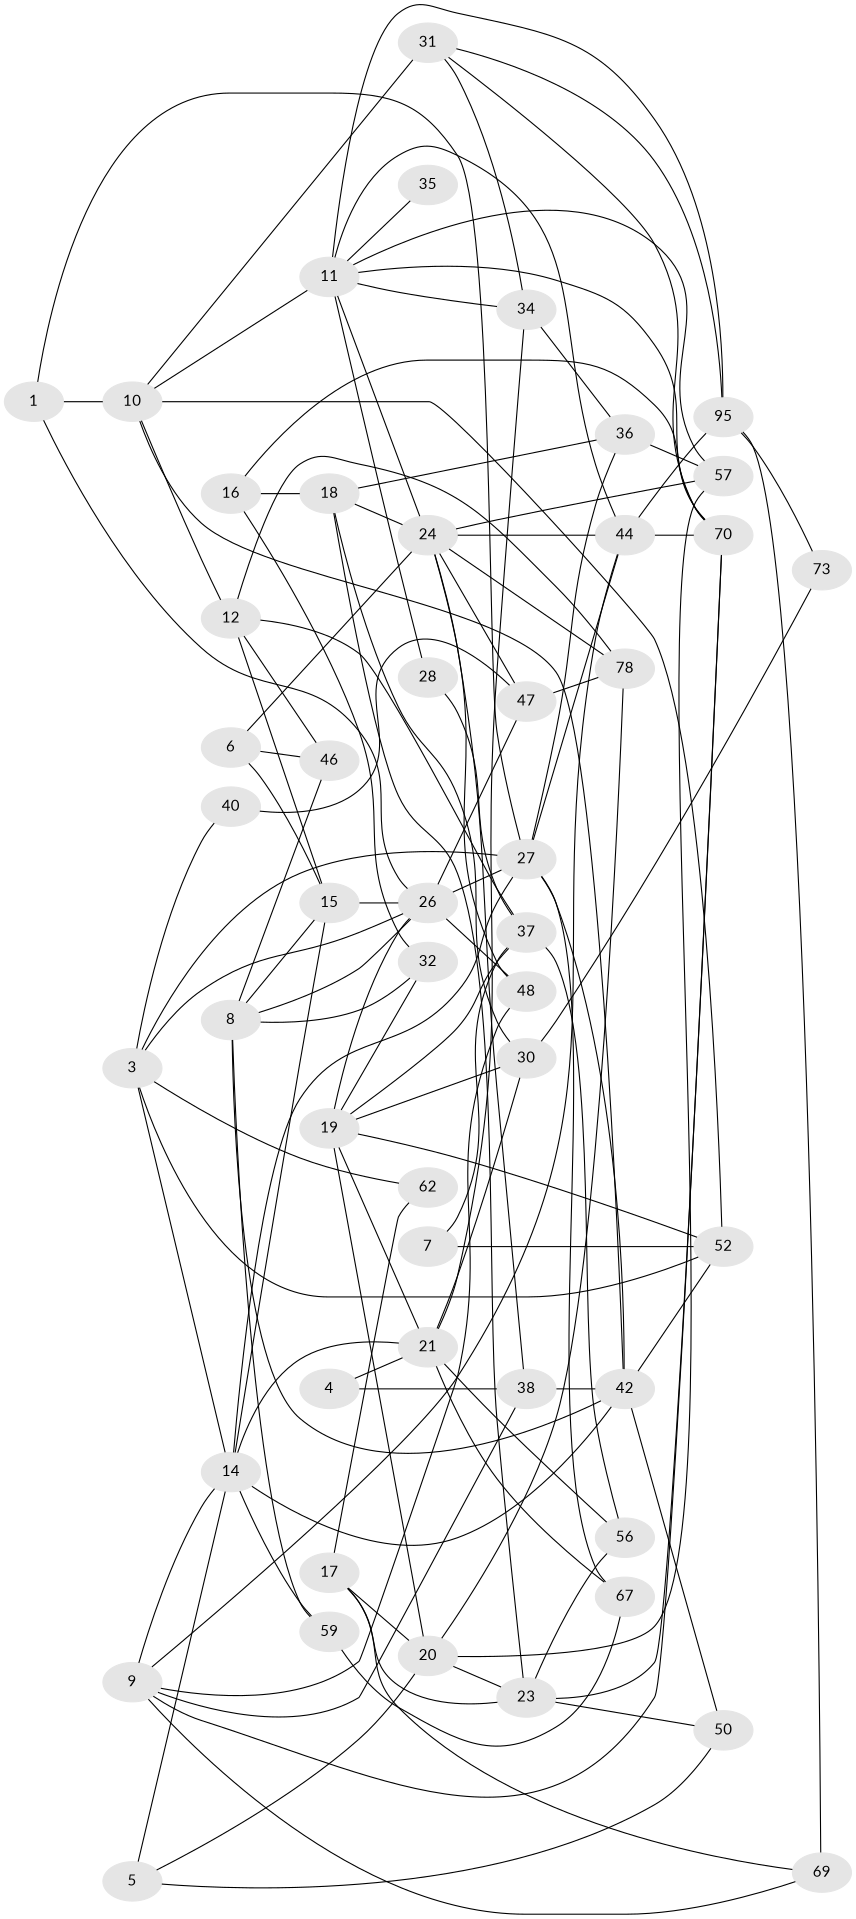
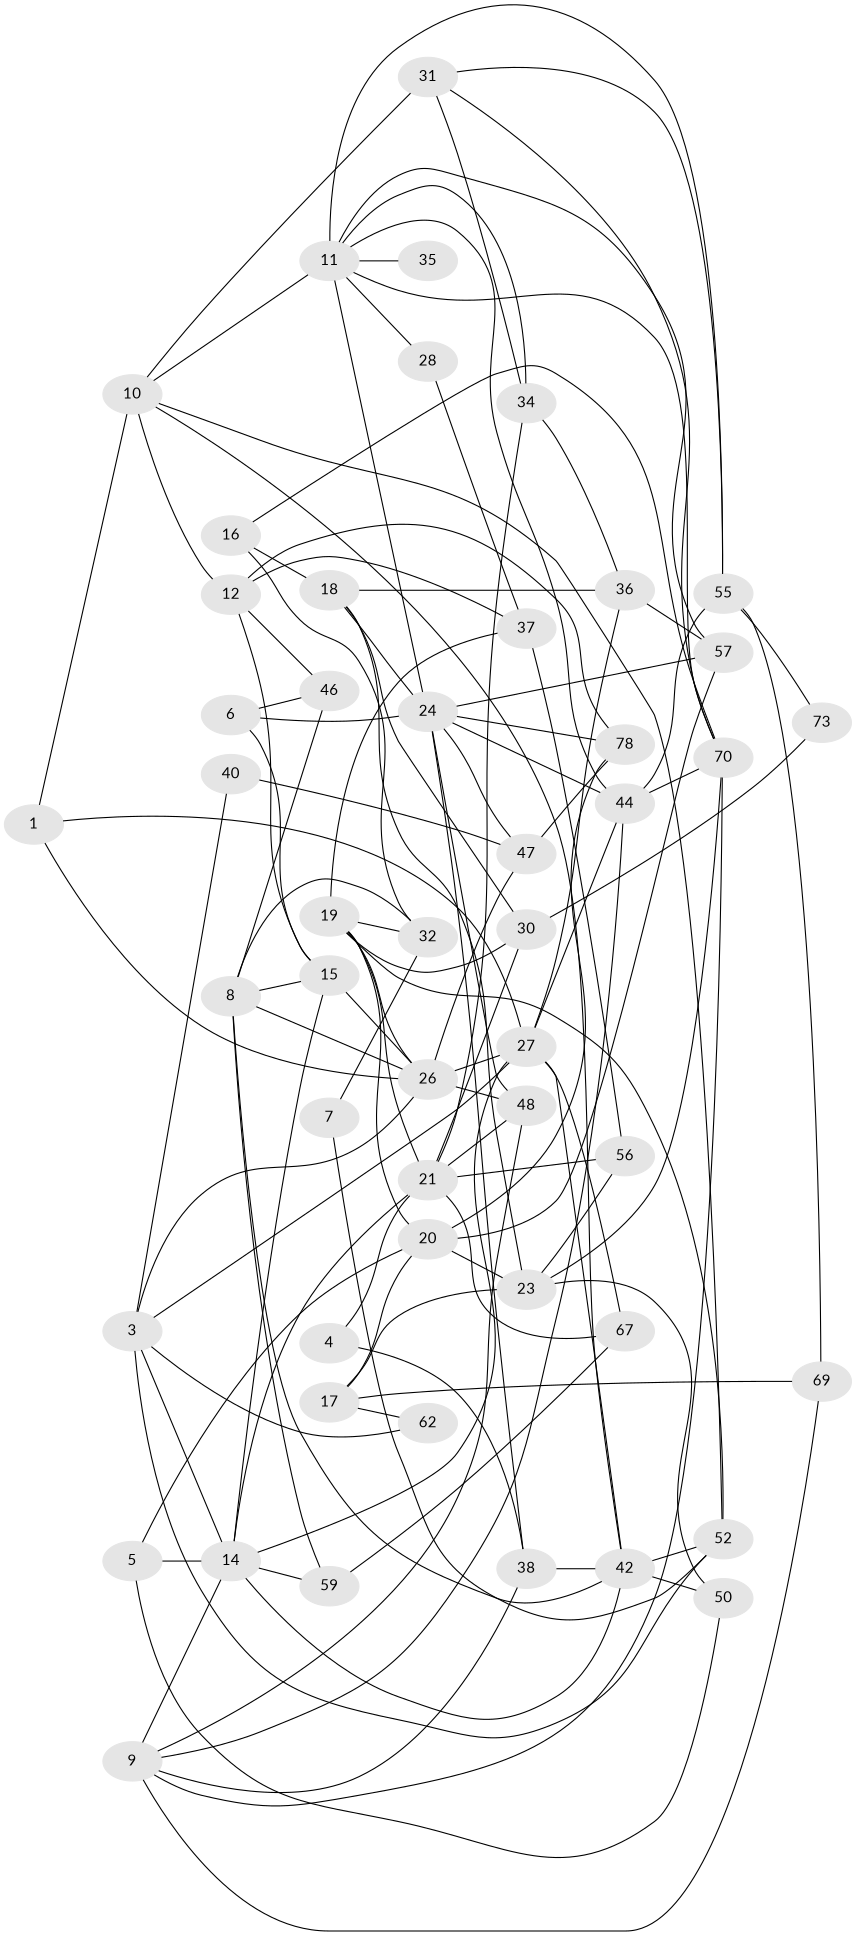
(723, 417) -> (723, 594)
(476, 1067) -> (373, 1038)
none -> (470, 1149)
